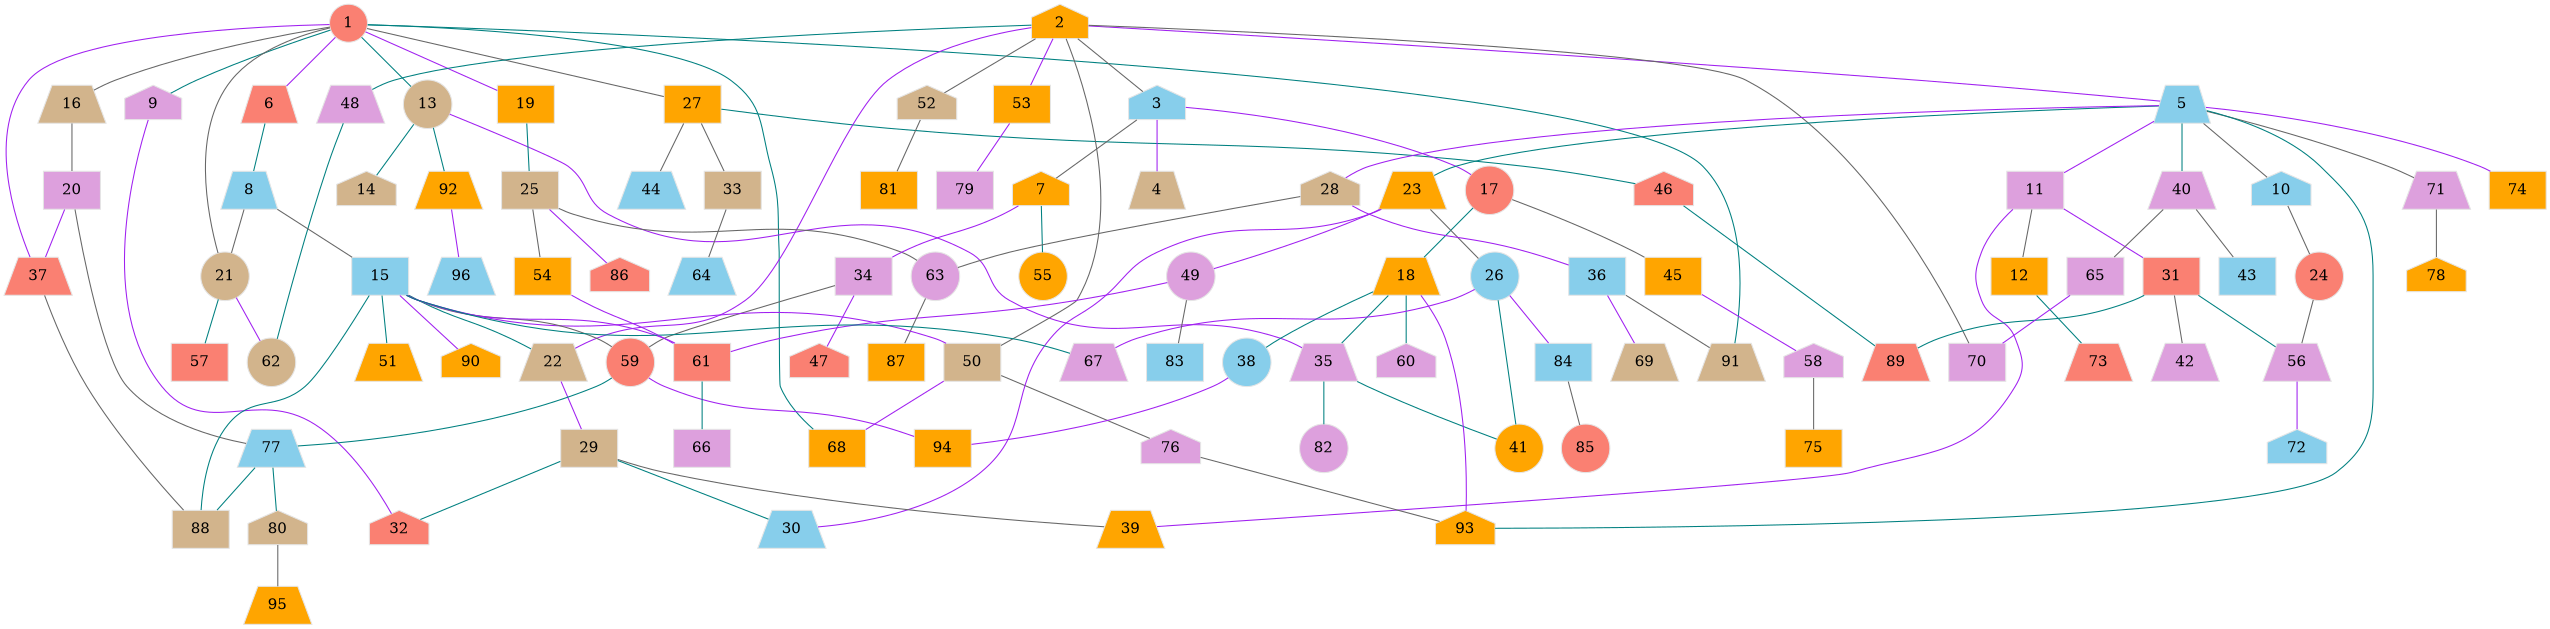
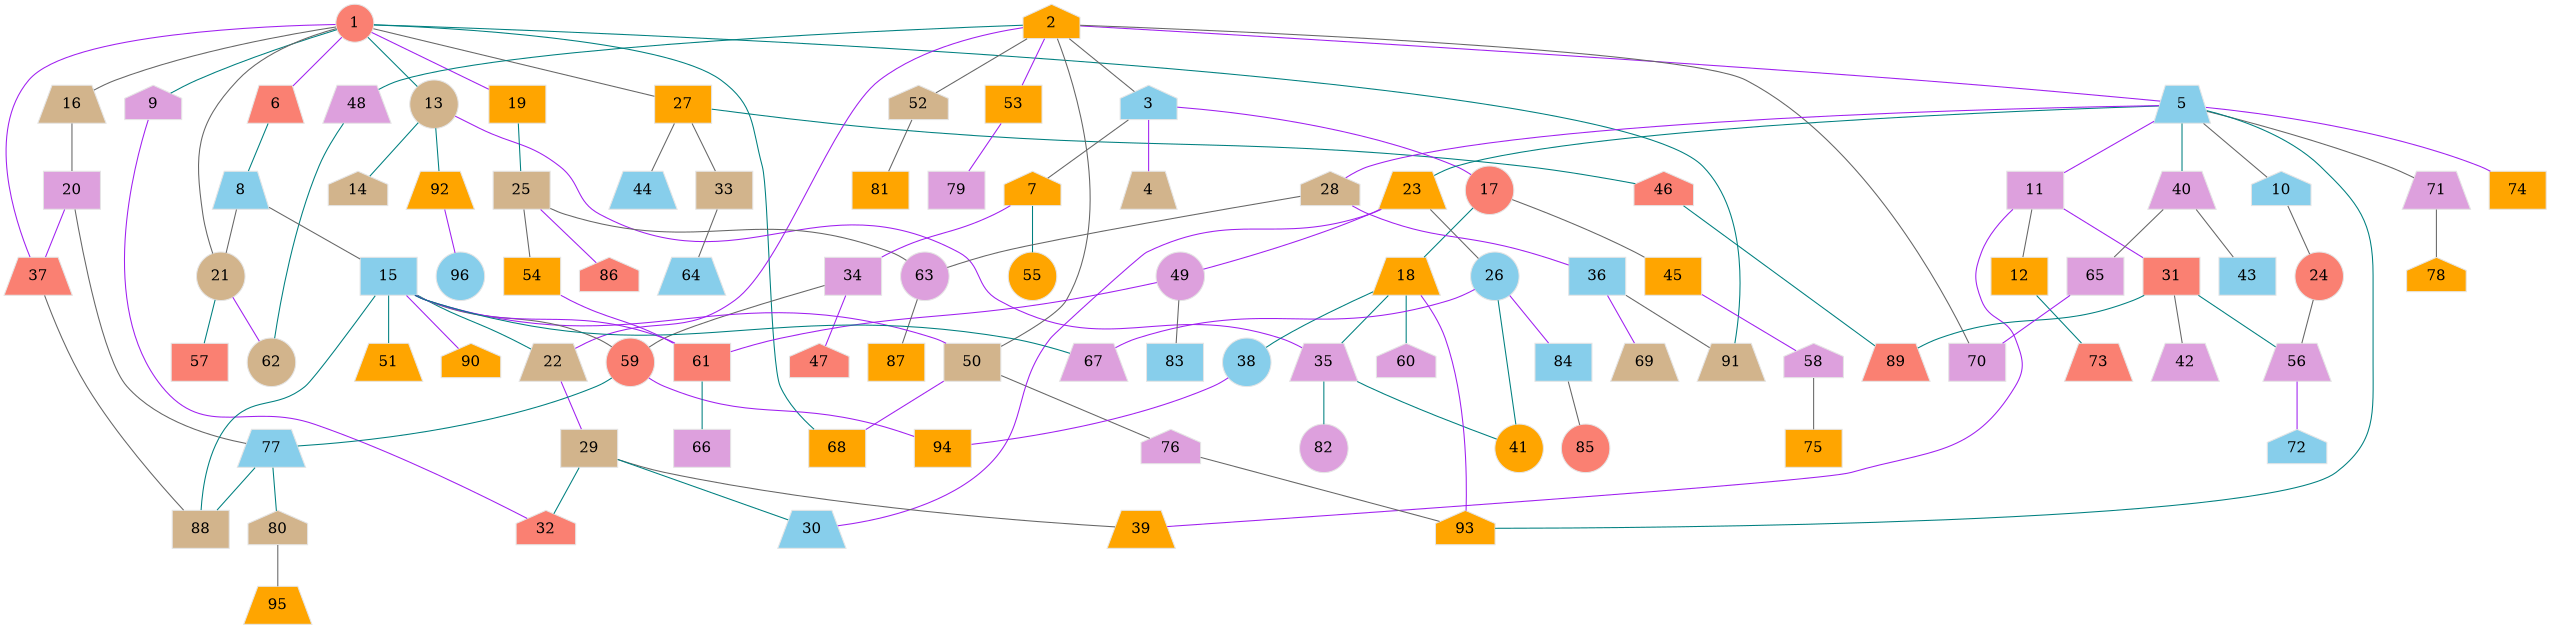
(461, 276) -> (460, 276)
